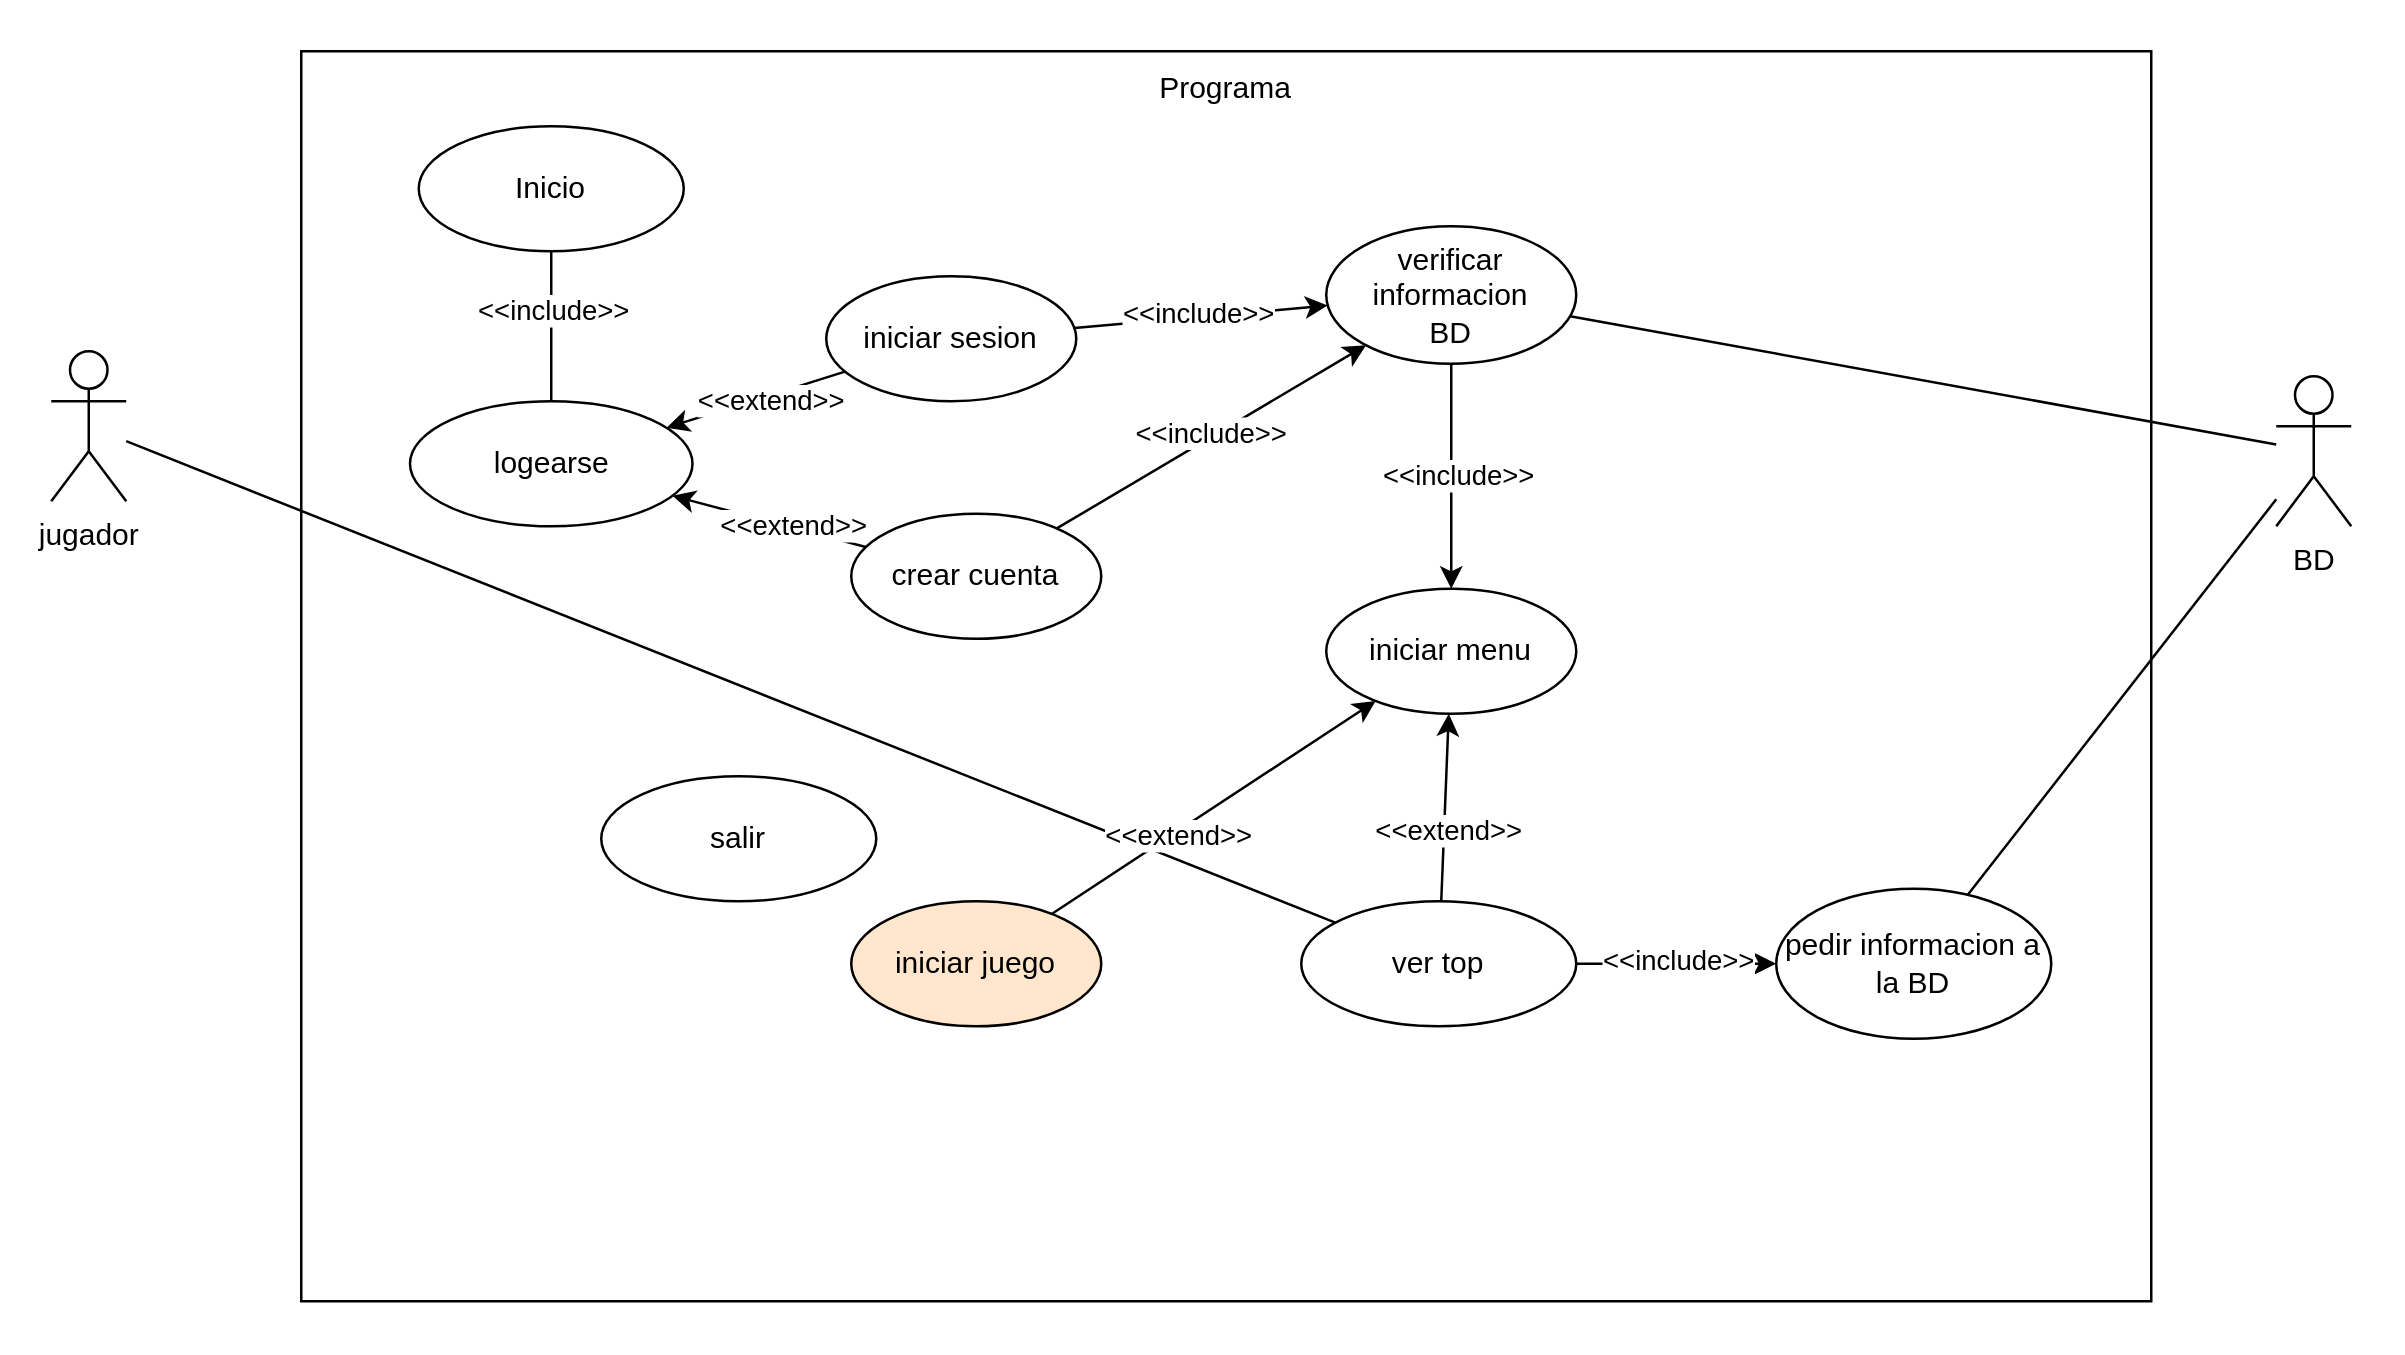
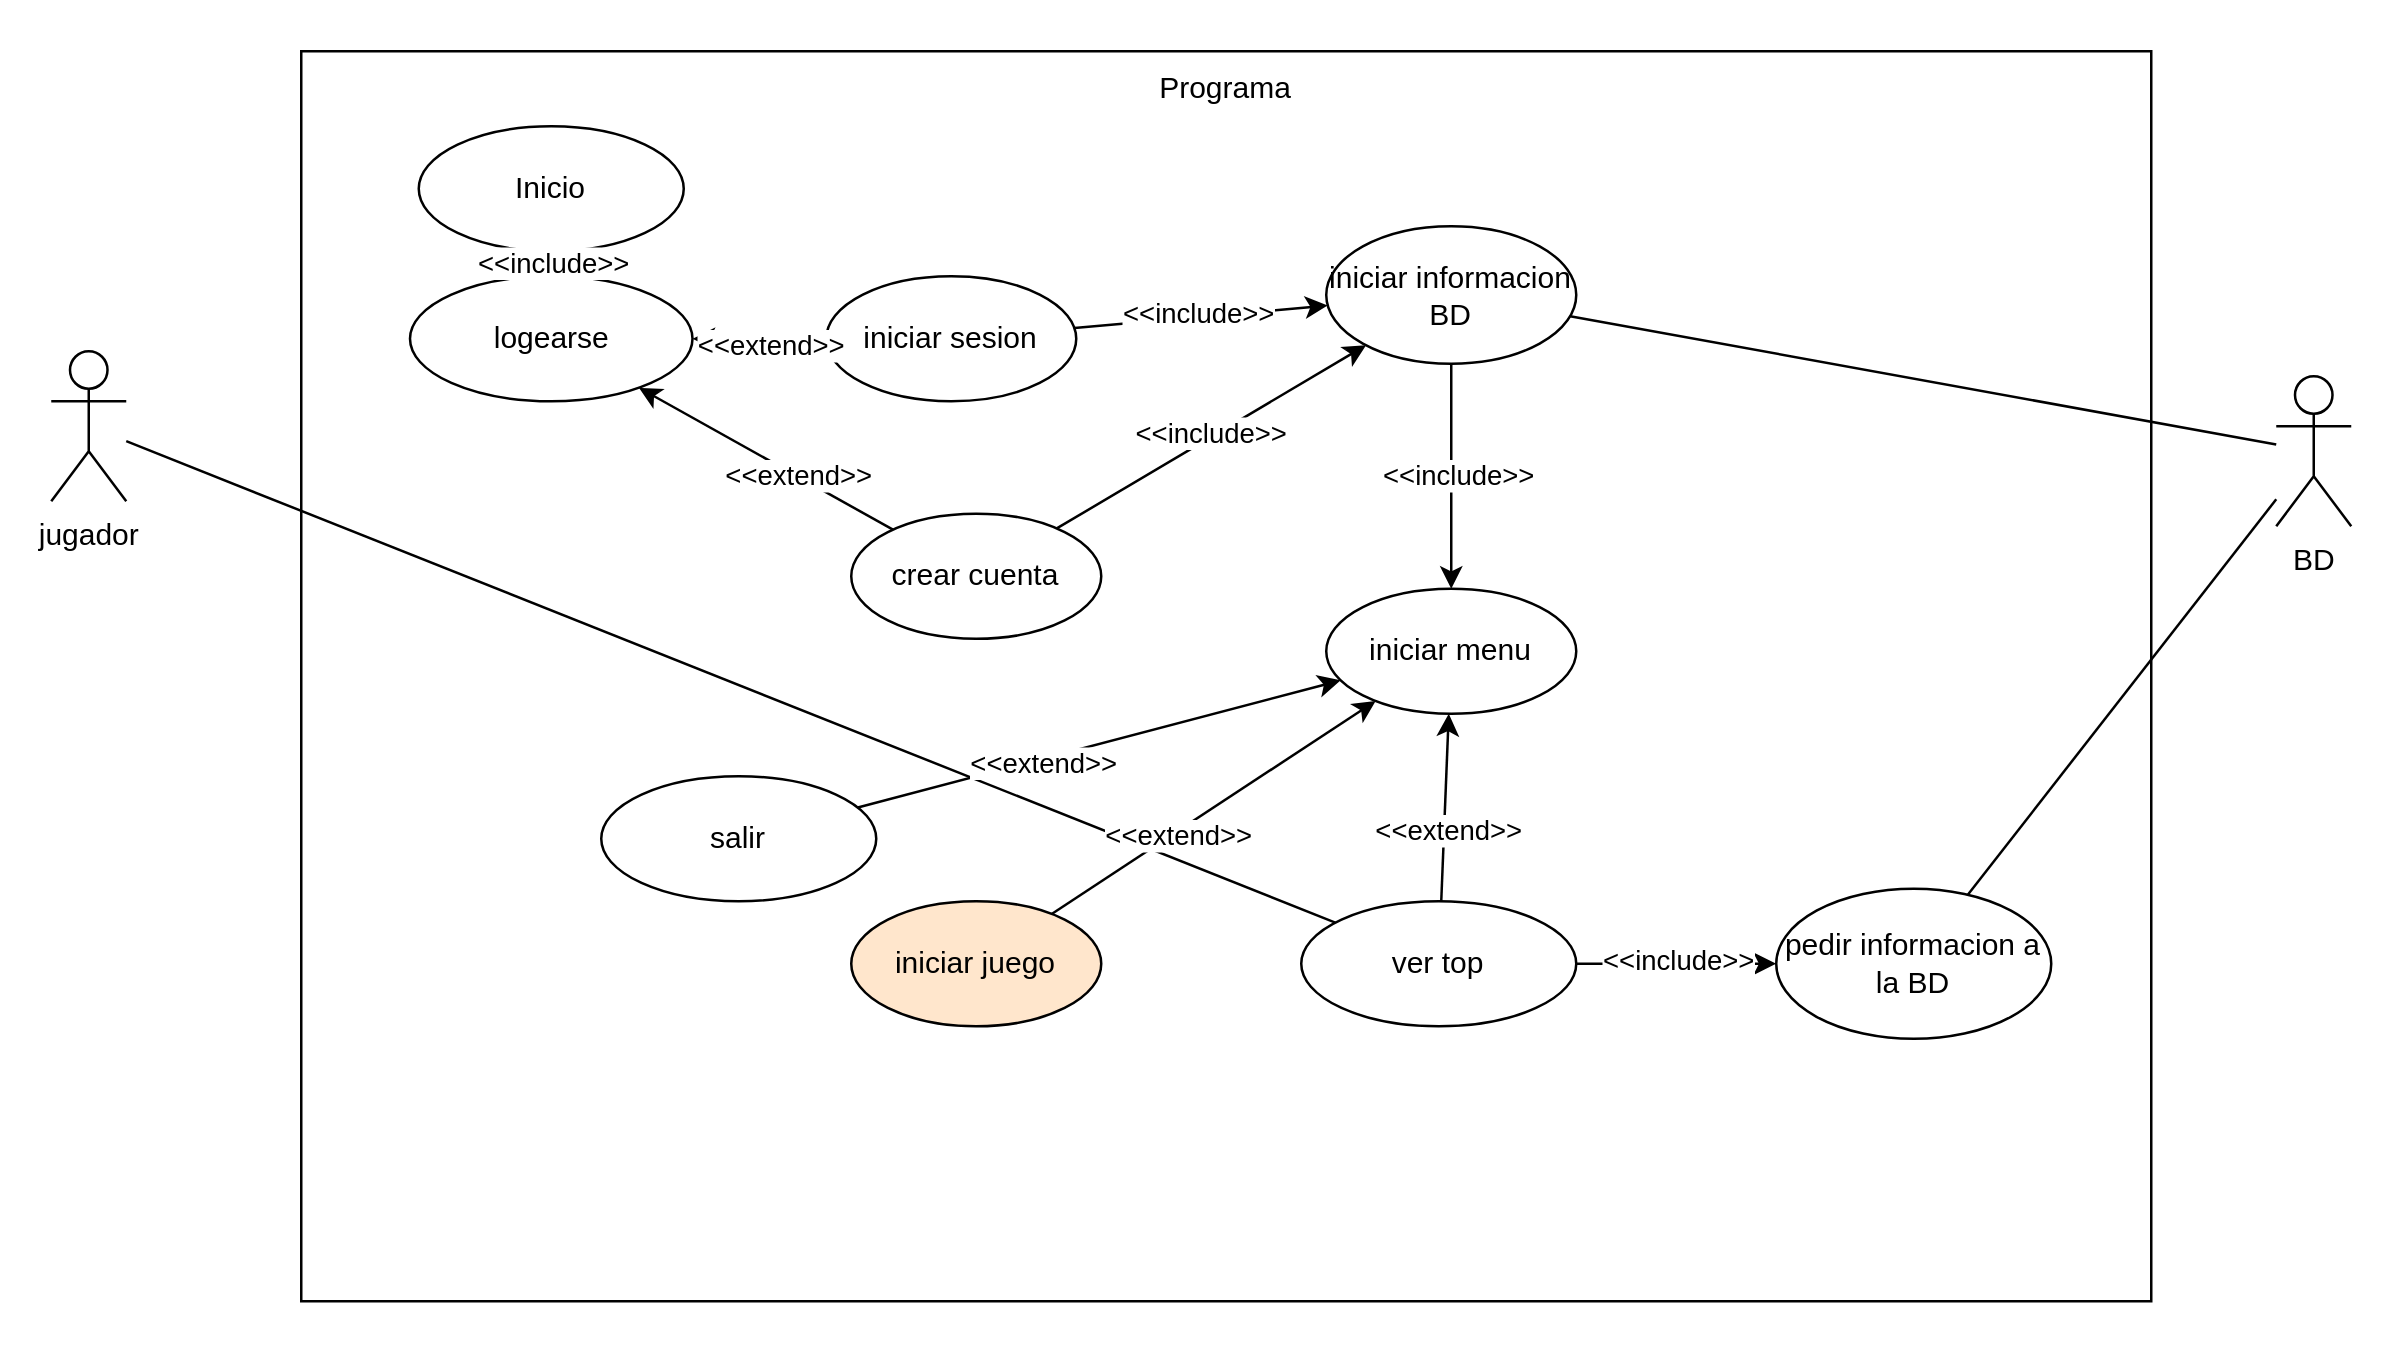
(1451, 296) -> (1451, 296)
(551, 464) -> (551, 339)
none -> (1204, 716)
